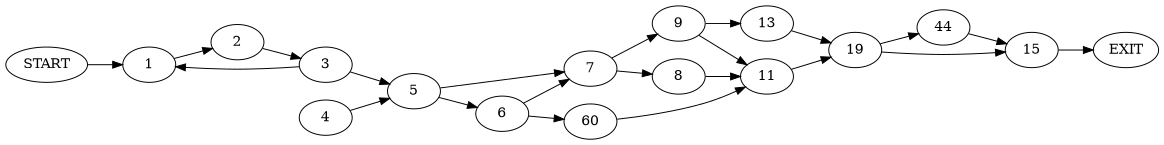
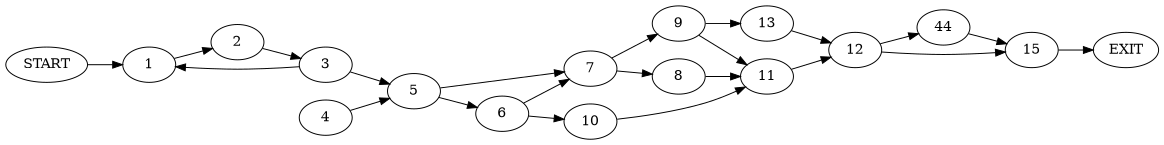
(855, 50) -> (855, 50)
(590, 122) -> (590, 122)
